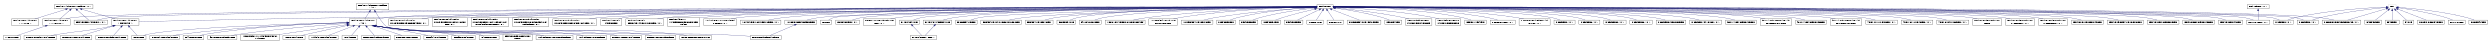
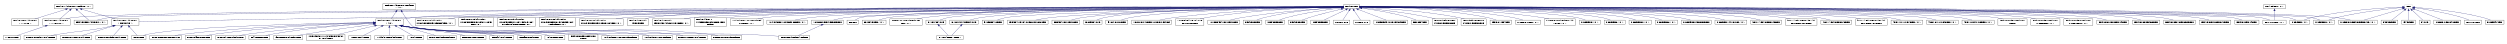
(1419, 22) -> (1445, 22)
(2125, 22) -> (2146, 22)
none -> (199, 38)
(260, 38) -> (326, 38)
